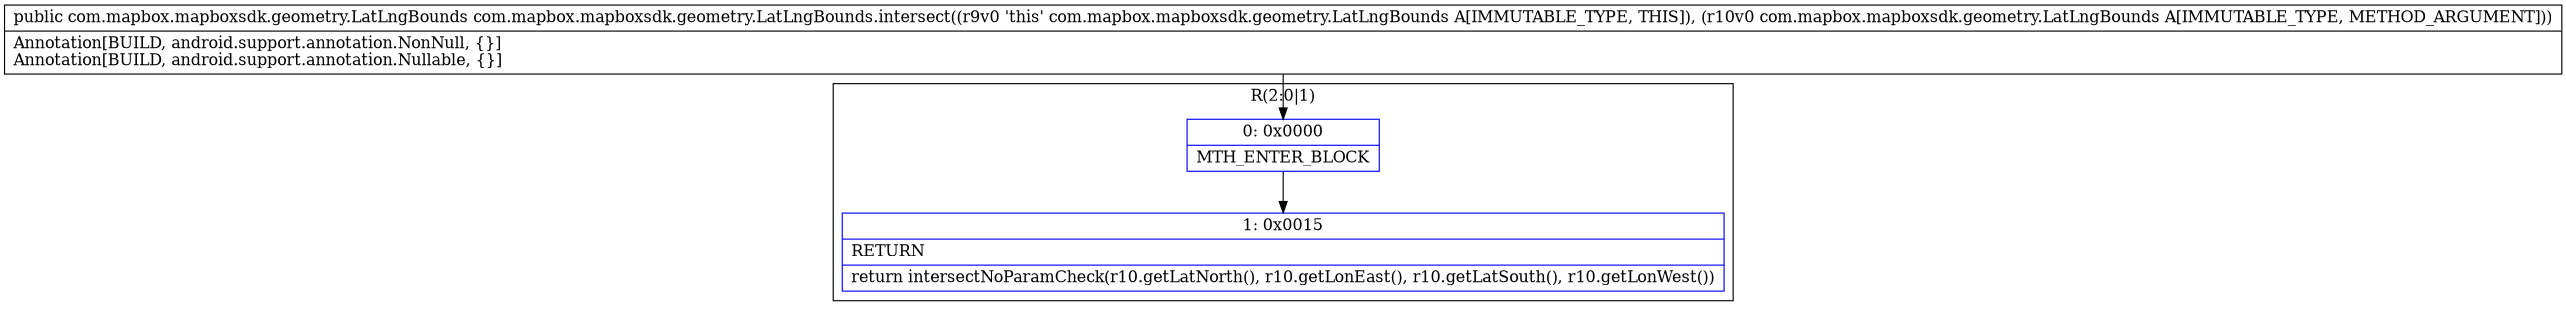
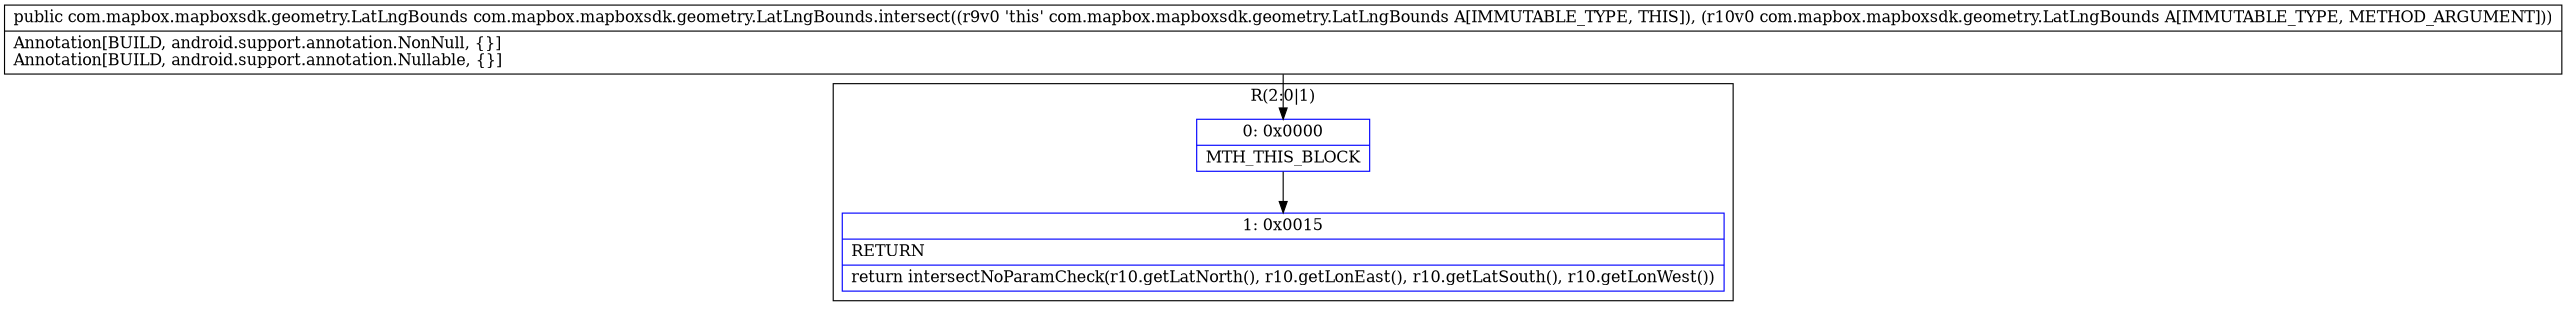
(1283, 158) -> (1283, 158)
